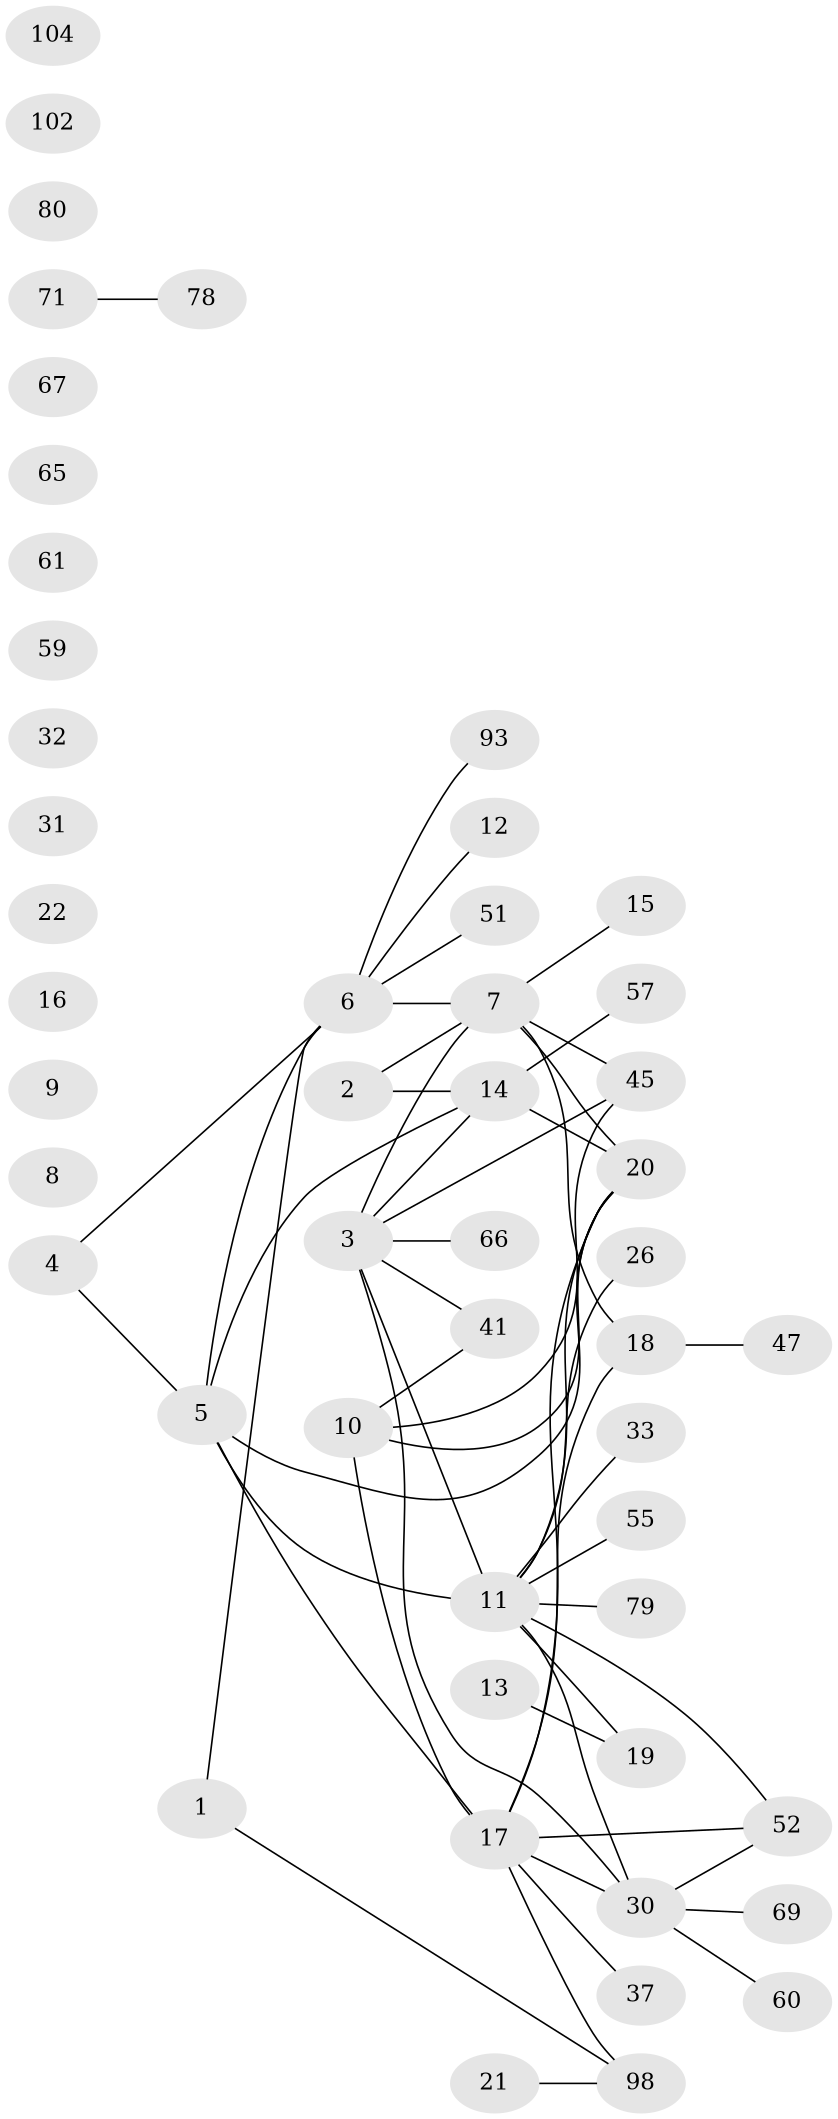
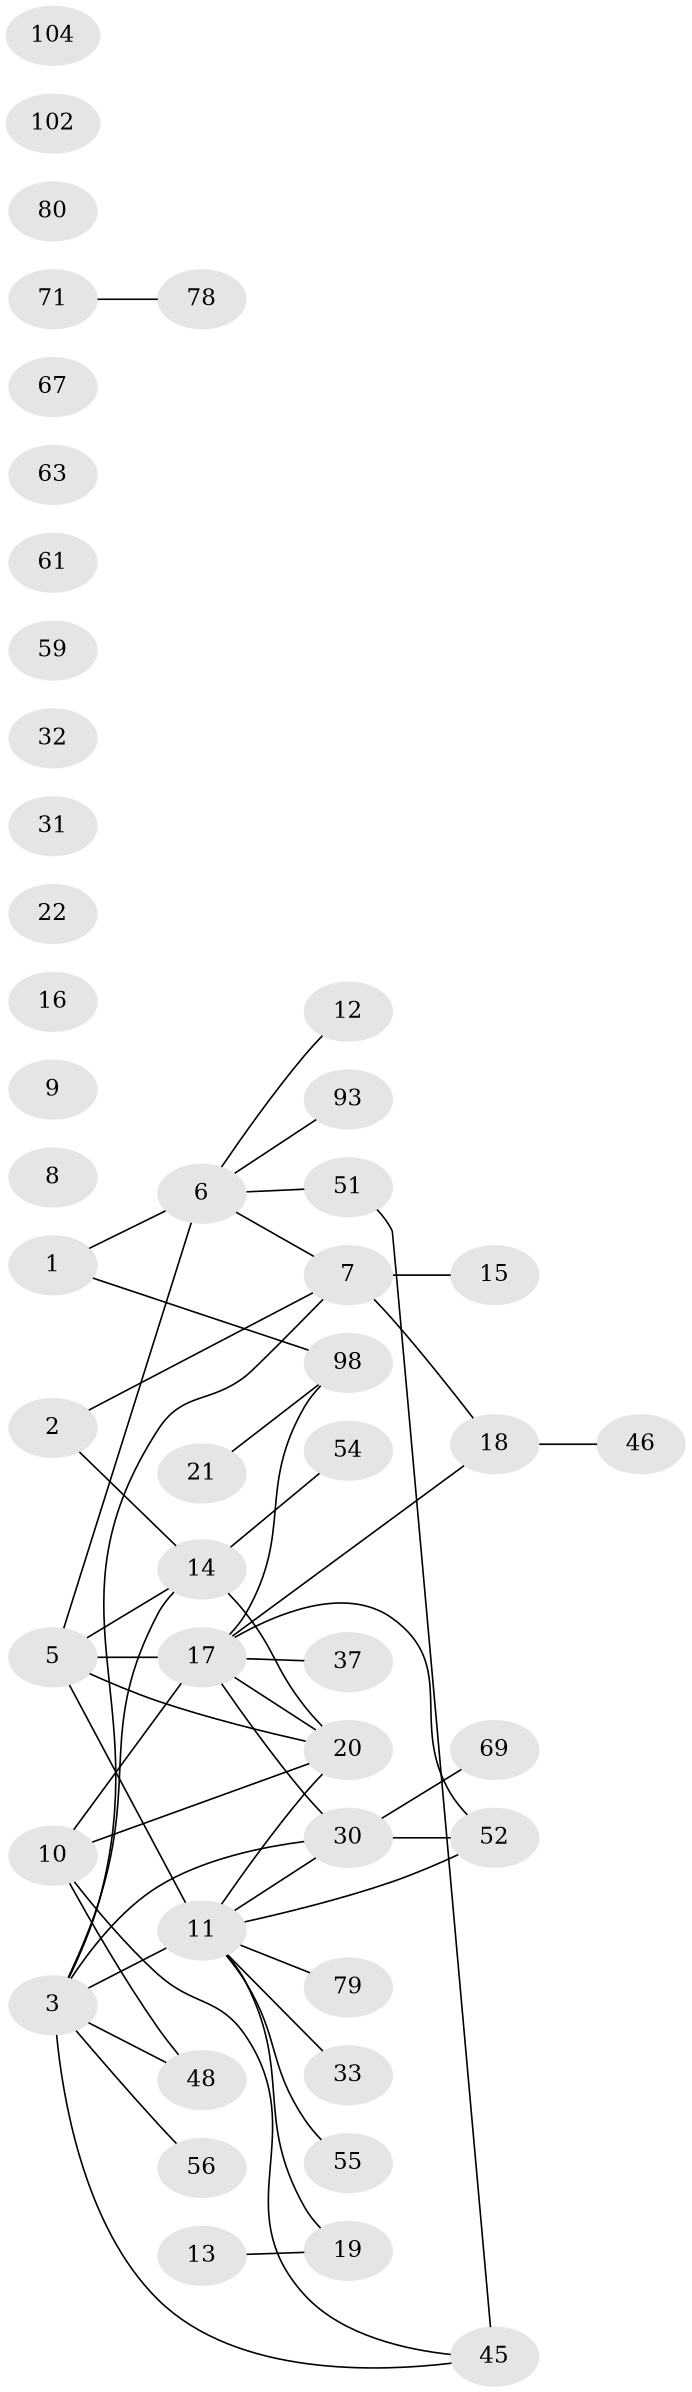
(53, 475) -> (53, 475)
(641, 994) -> (348, 1451)
(578, 1048) -> (445, 1822)
(568, 1086) -> none
(495, 1241) -> (202, 2168)
(641, 1257) -> none
(53, 1265) -> none
(495, 1329) -> (202, 2080)
(787, 1345) -> (641, 1444)
(787, 2002) -> none
